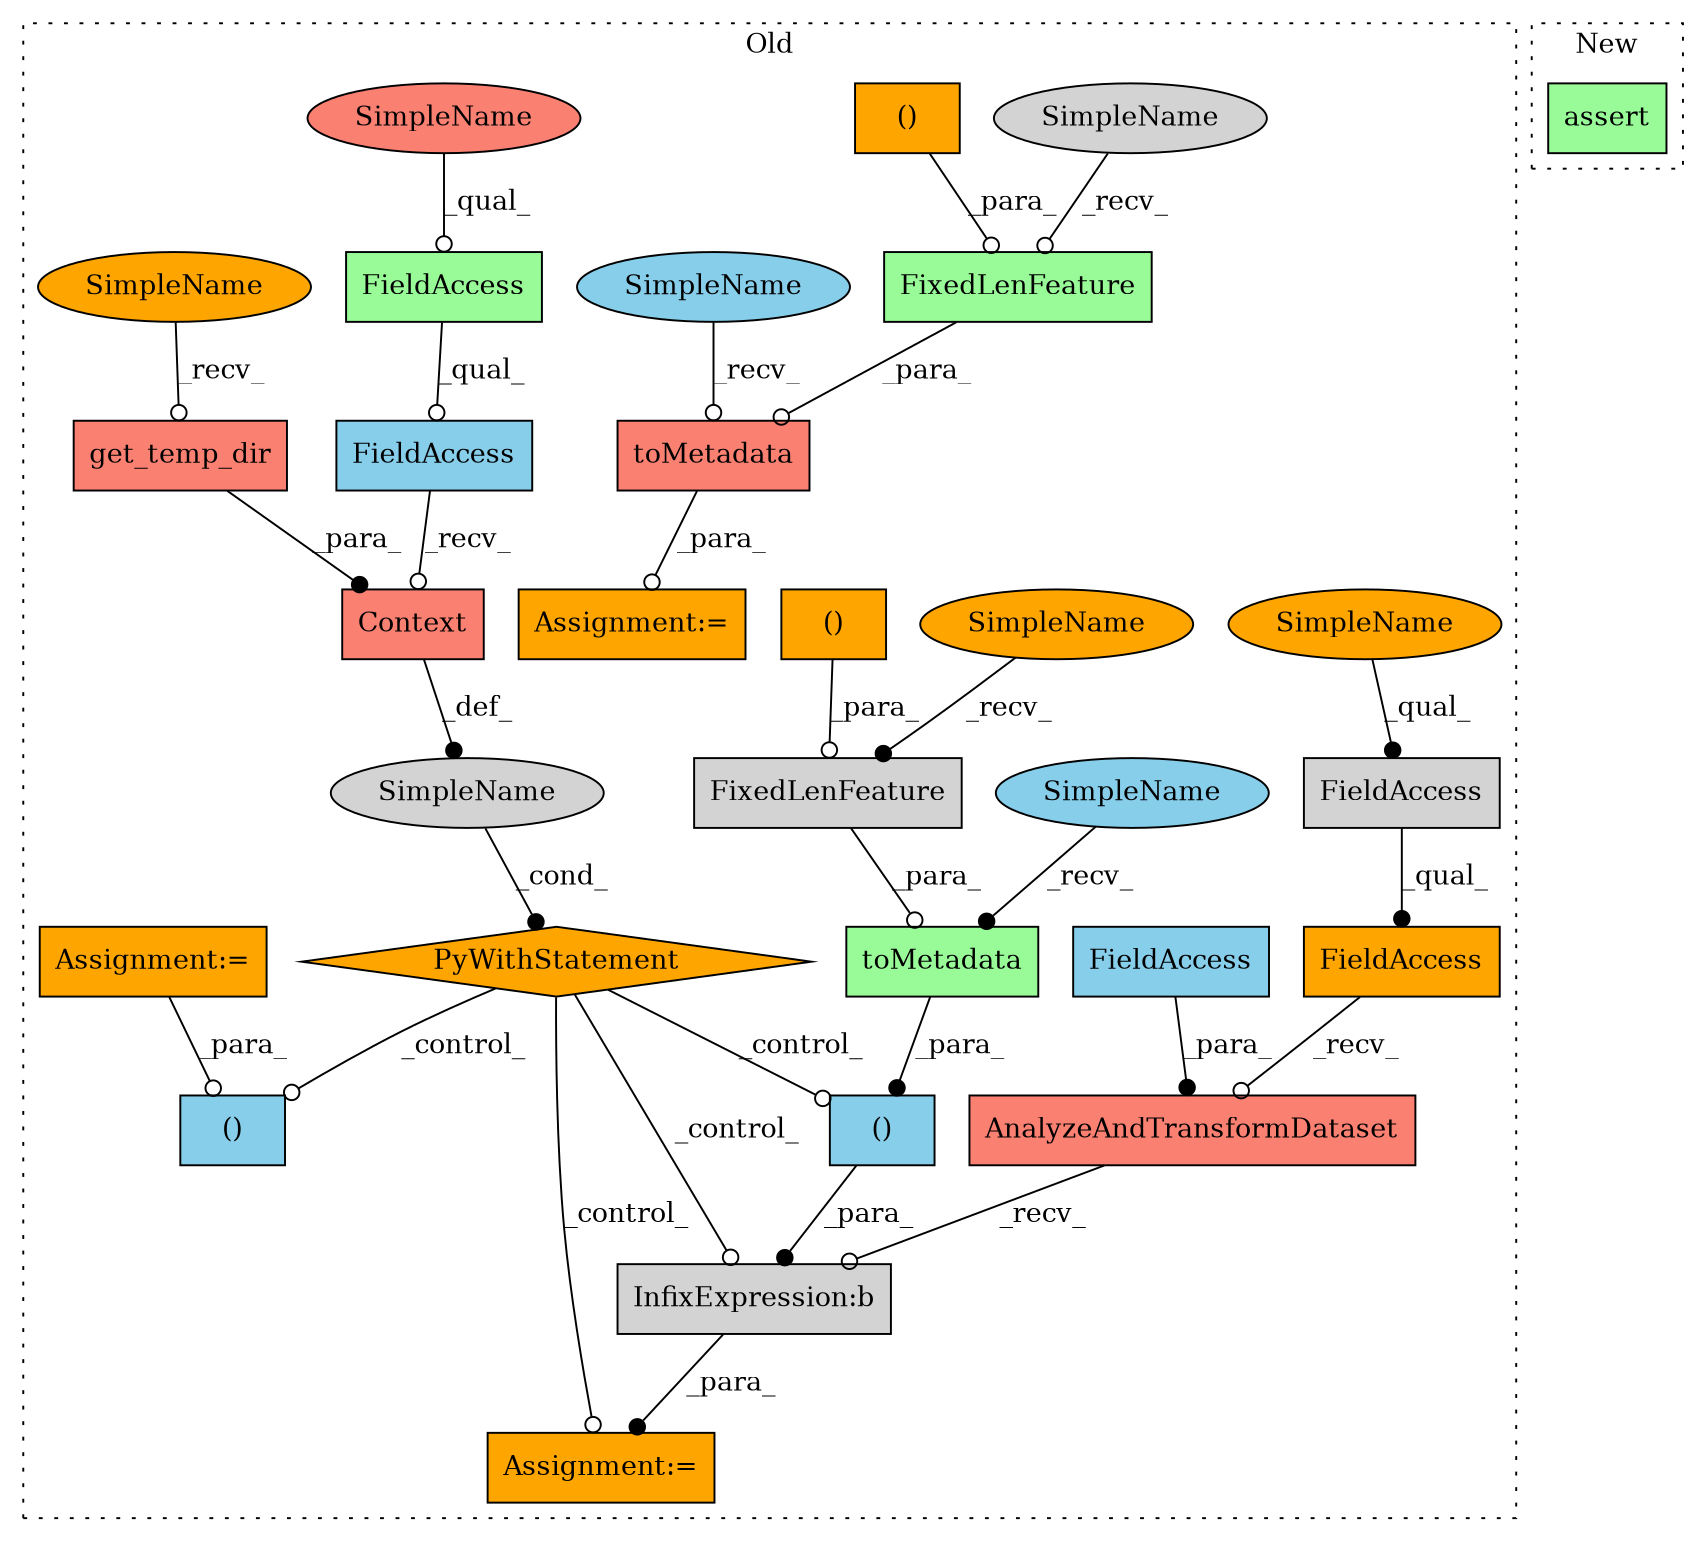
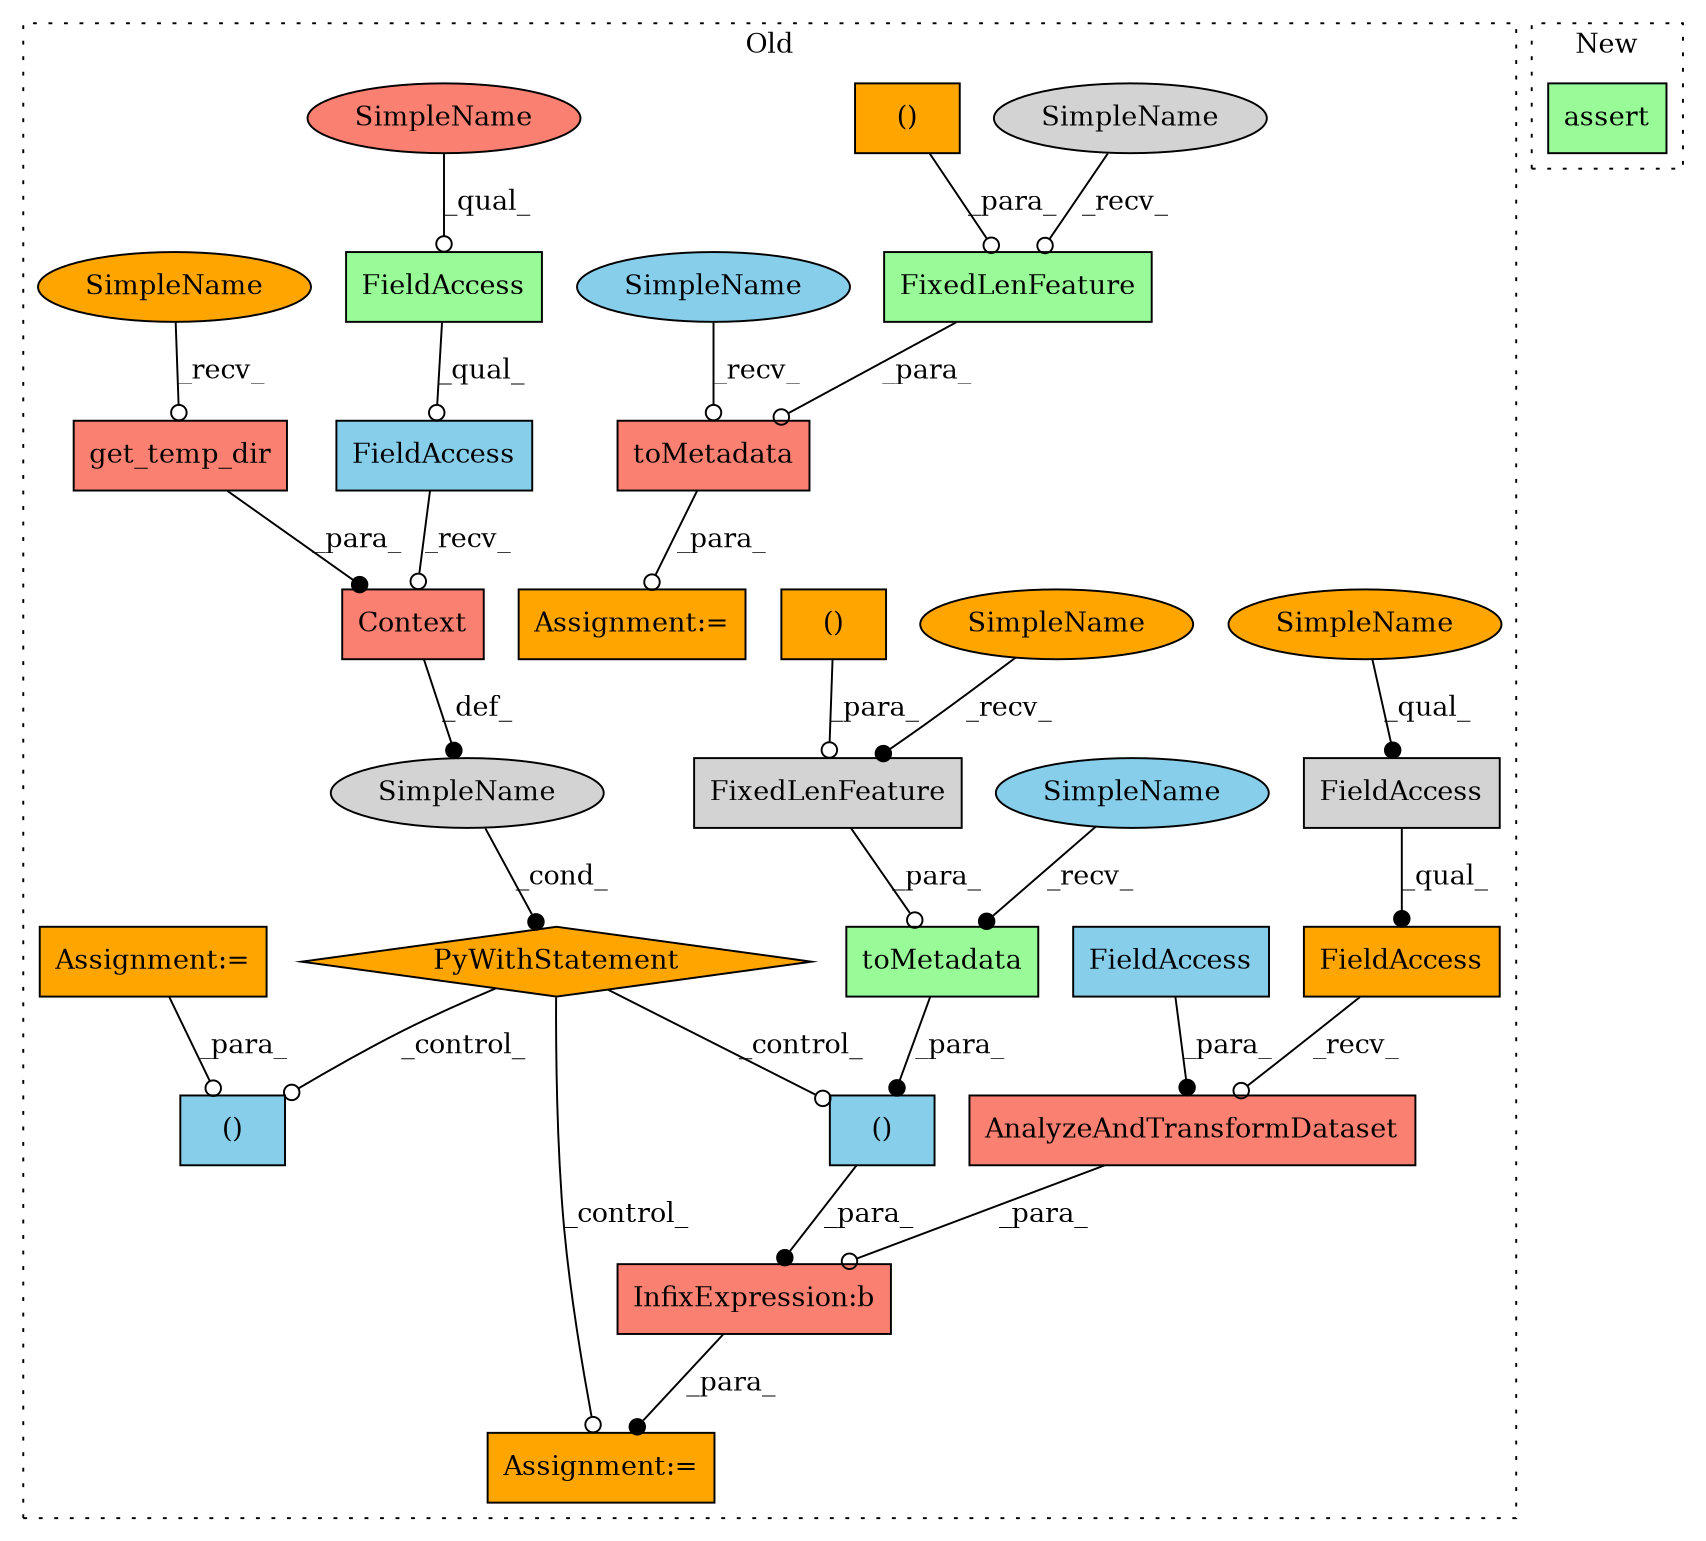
(651, 1122) -> none
(1043, 1215) -> (1043, 1215)
(754, 1299) -> (754, 1299)
